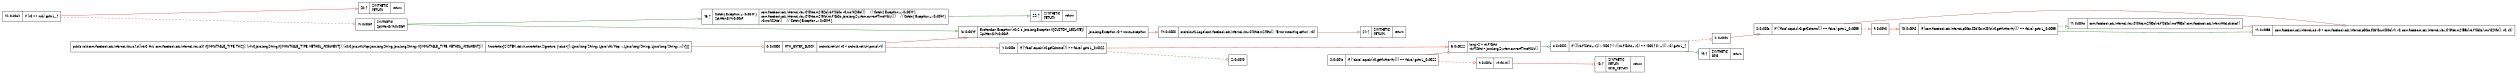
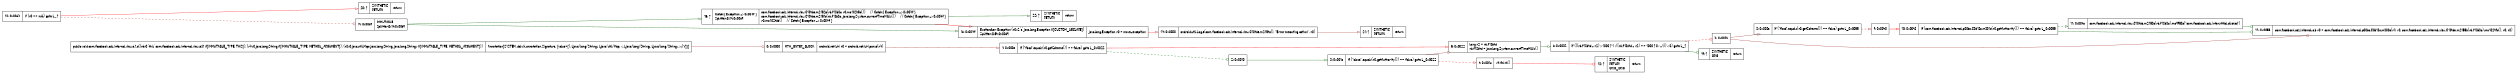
(2093, 10) -> (2018, 47)
(385, 22) -> (385, 22)
(2246, 26) -> (2246, 26)
(994, 34) -> (994, 34)
(925, 40) -> (952, 25)
none -> (1286, 60)
(1618, 68) -> (1617, 68)
